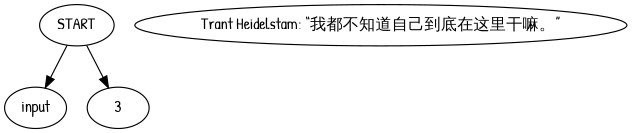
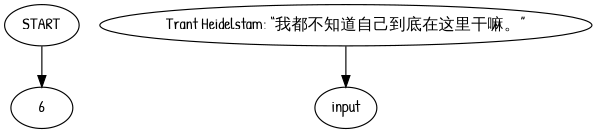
(59, 62) -> (346, 61)
(118, 108) -> (42, 108)
